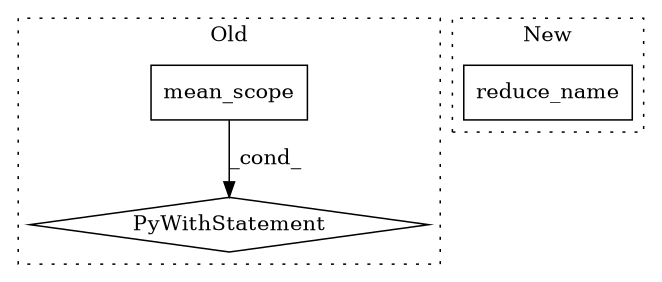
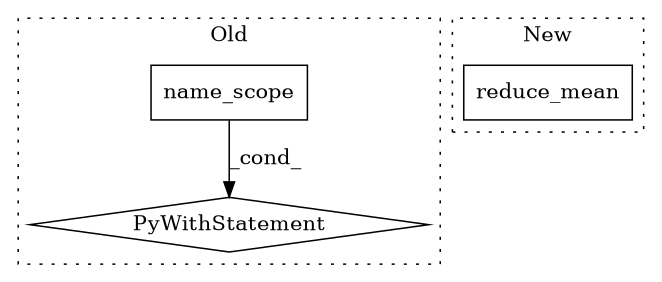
(229, 93) -> (229, 93)
(548, 93) -> (548, 93)
